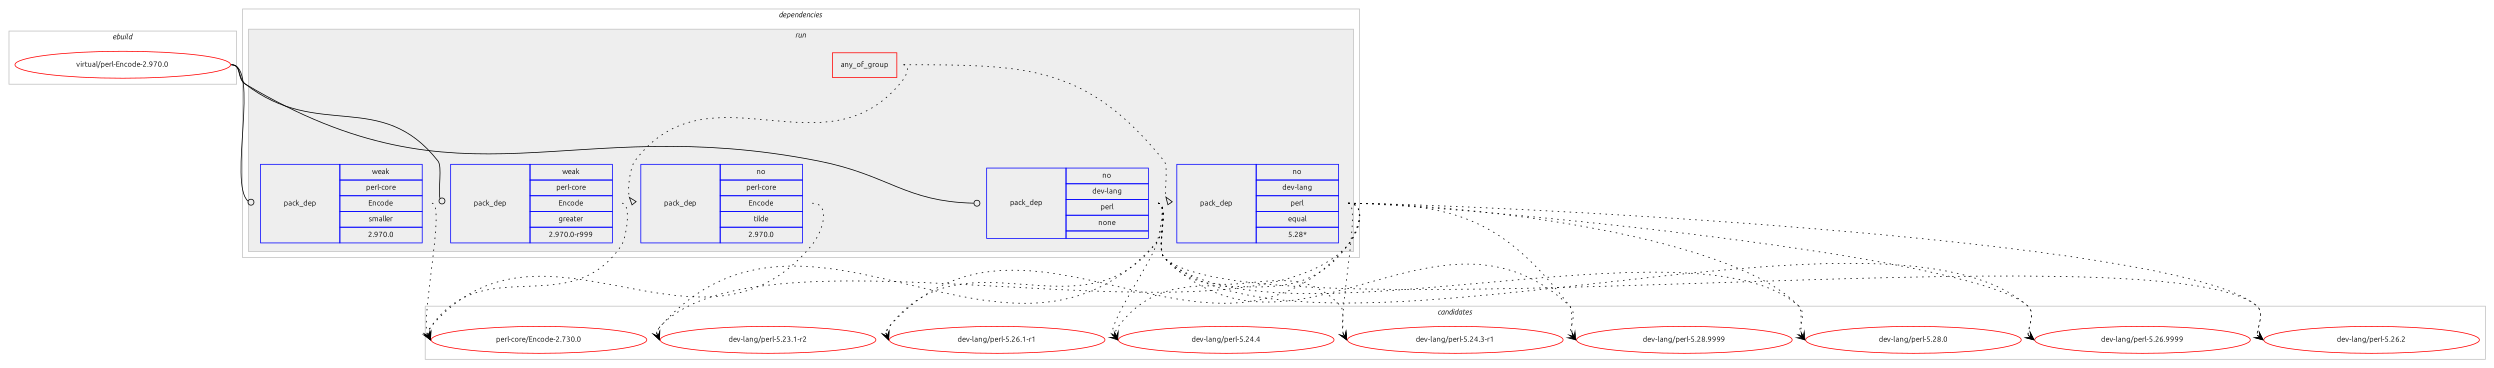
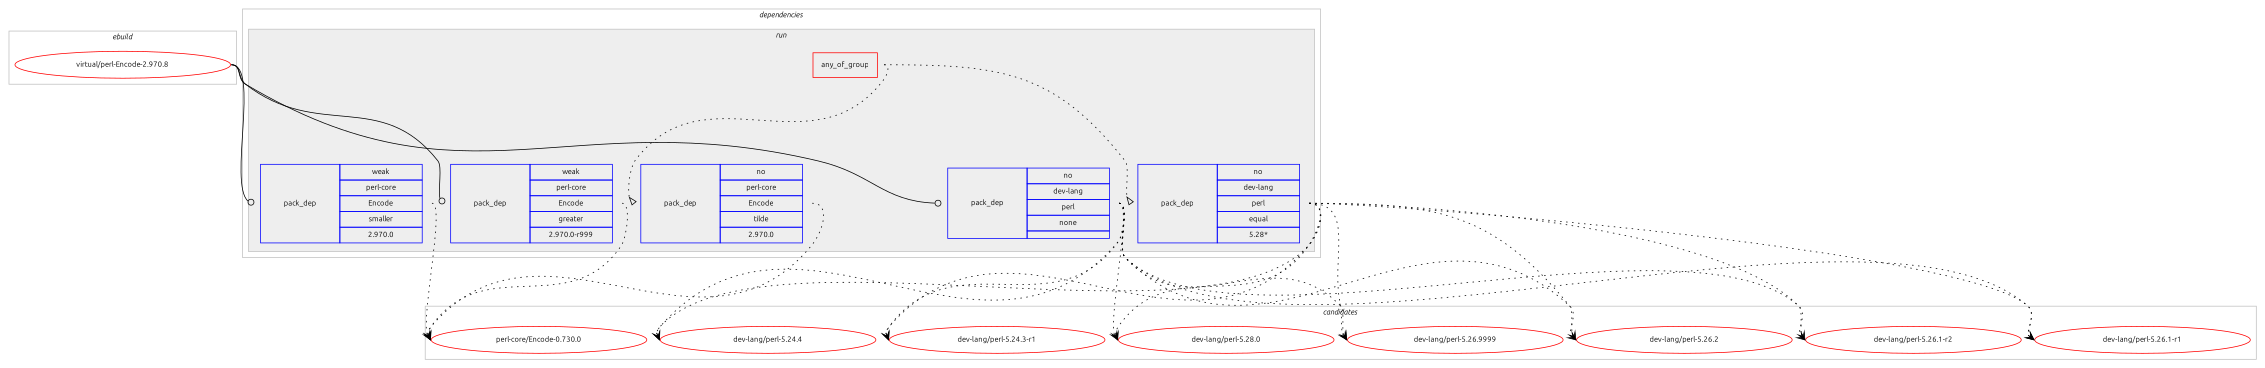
(123, 65) -> (123, 65)
(539, 340) -> (539, 340)
(768, 340) -> (1913, 340)
(1684, 340) -> none
